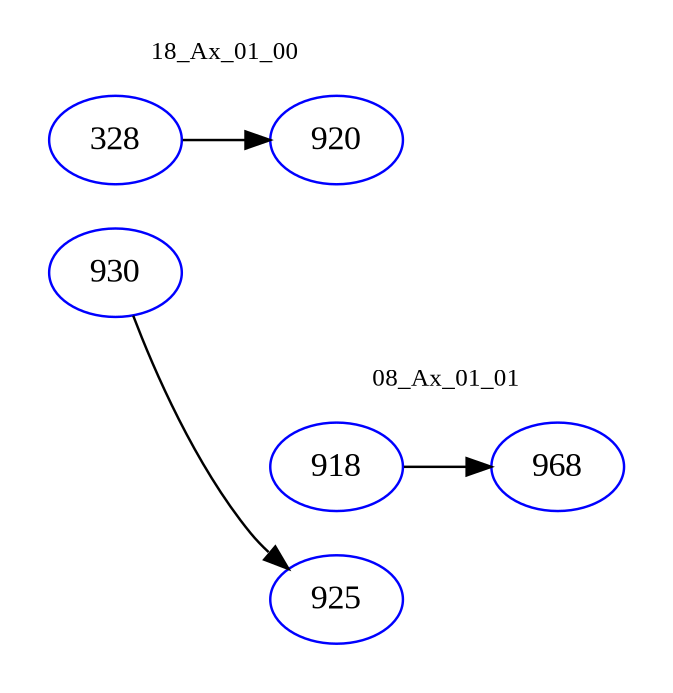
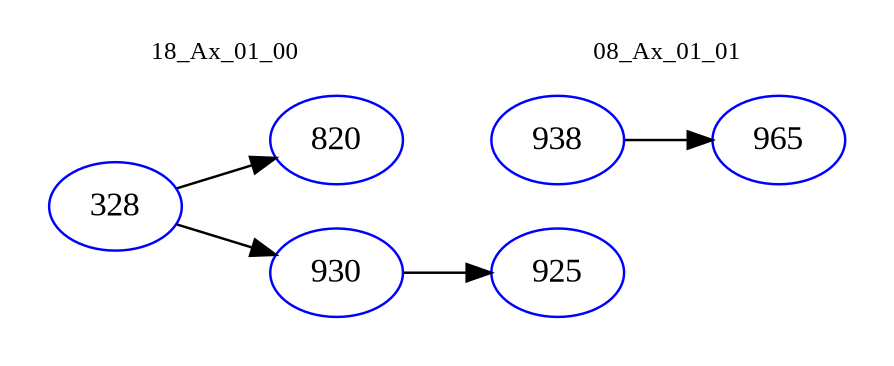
(337, 140) -> (337, 140)
none -> (214, 236)
(337, 467) -> (558, 140)
(558, 467) -> (779, 140)
